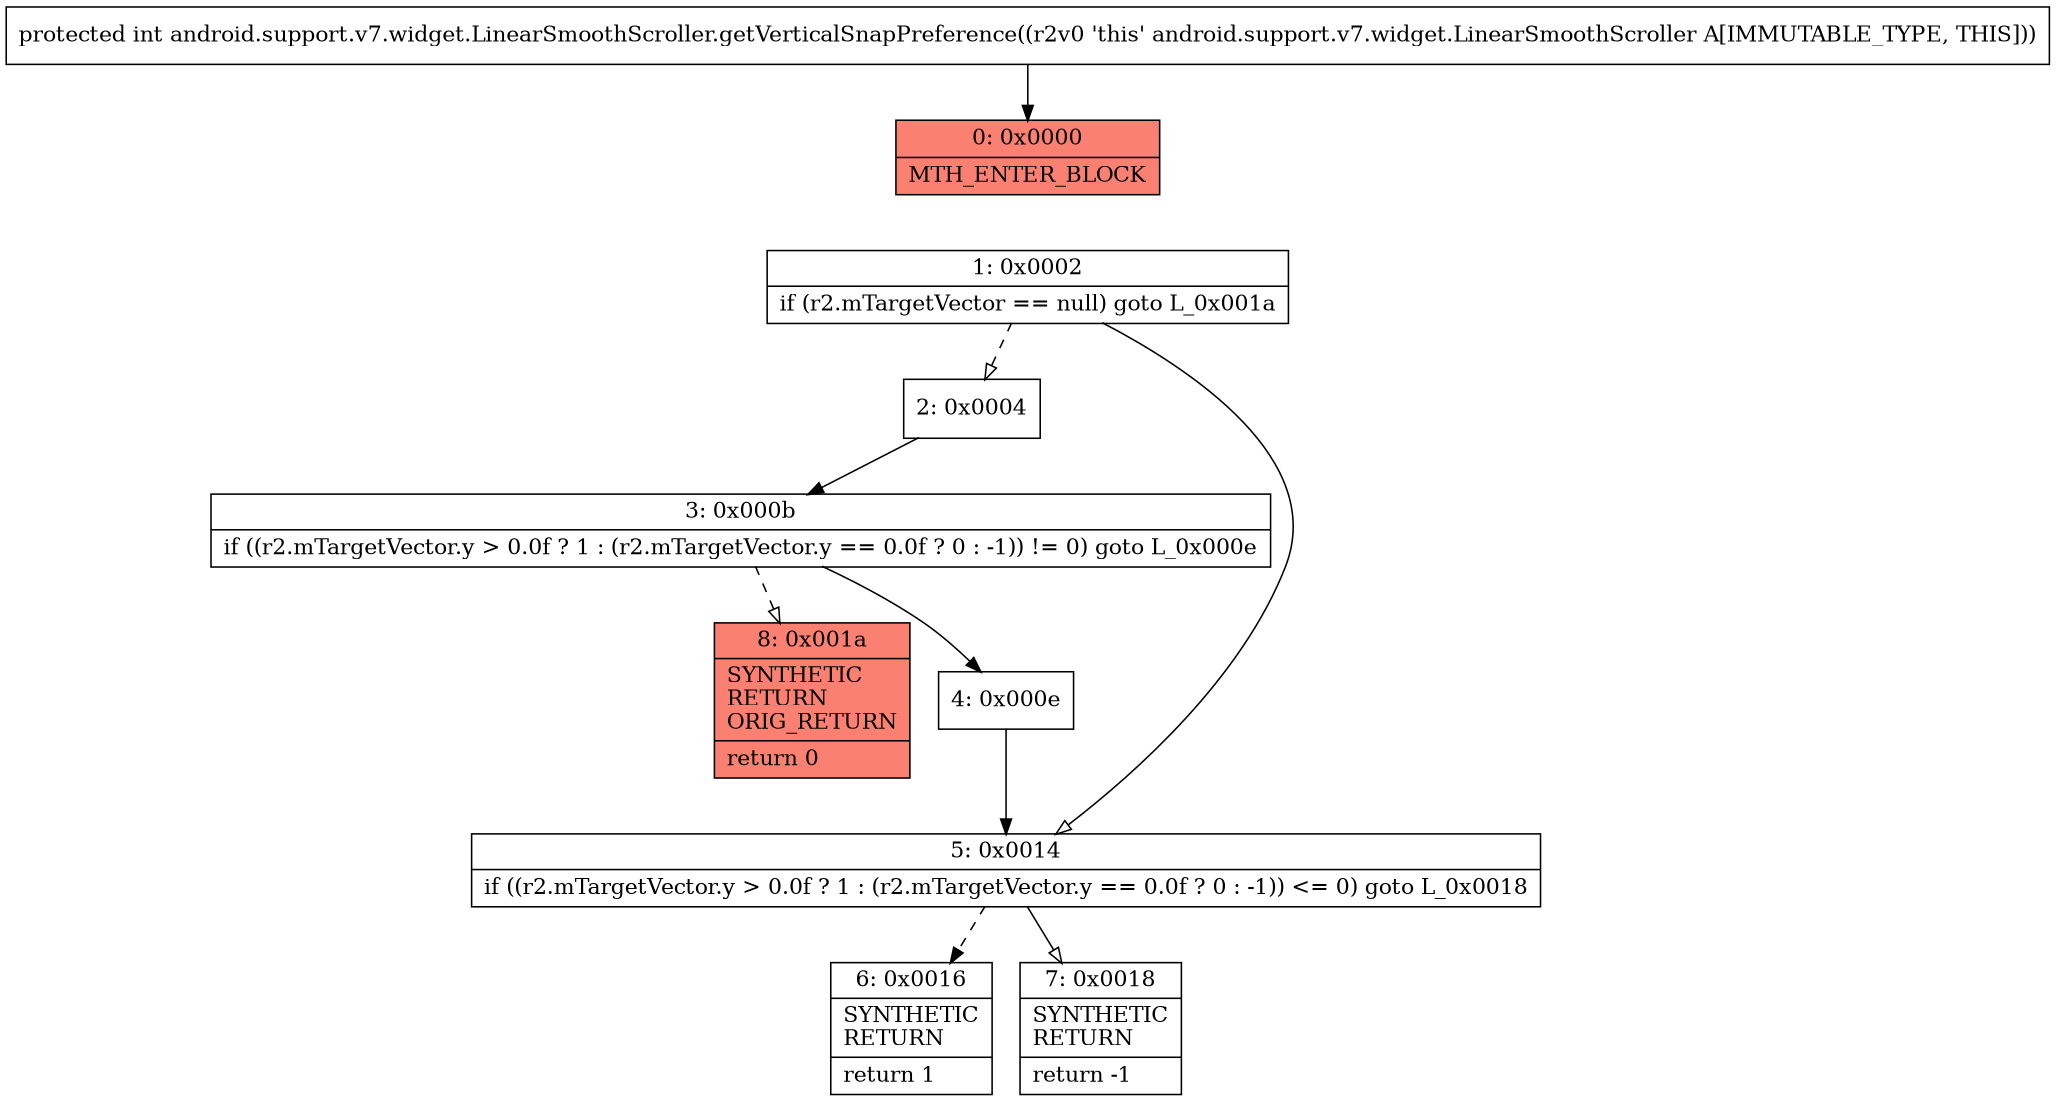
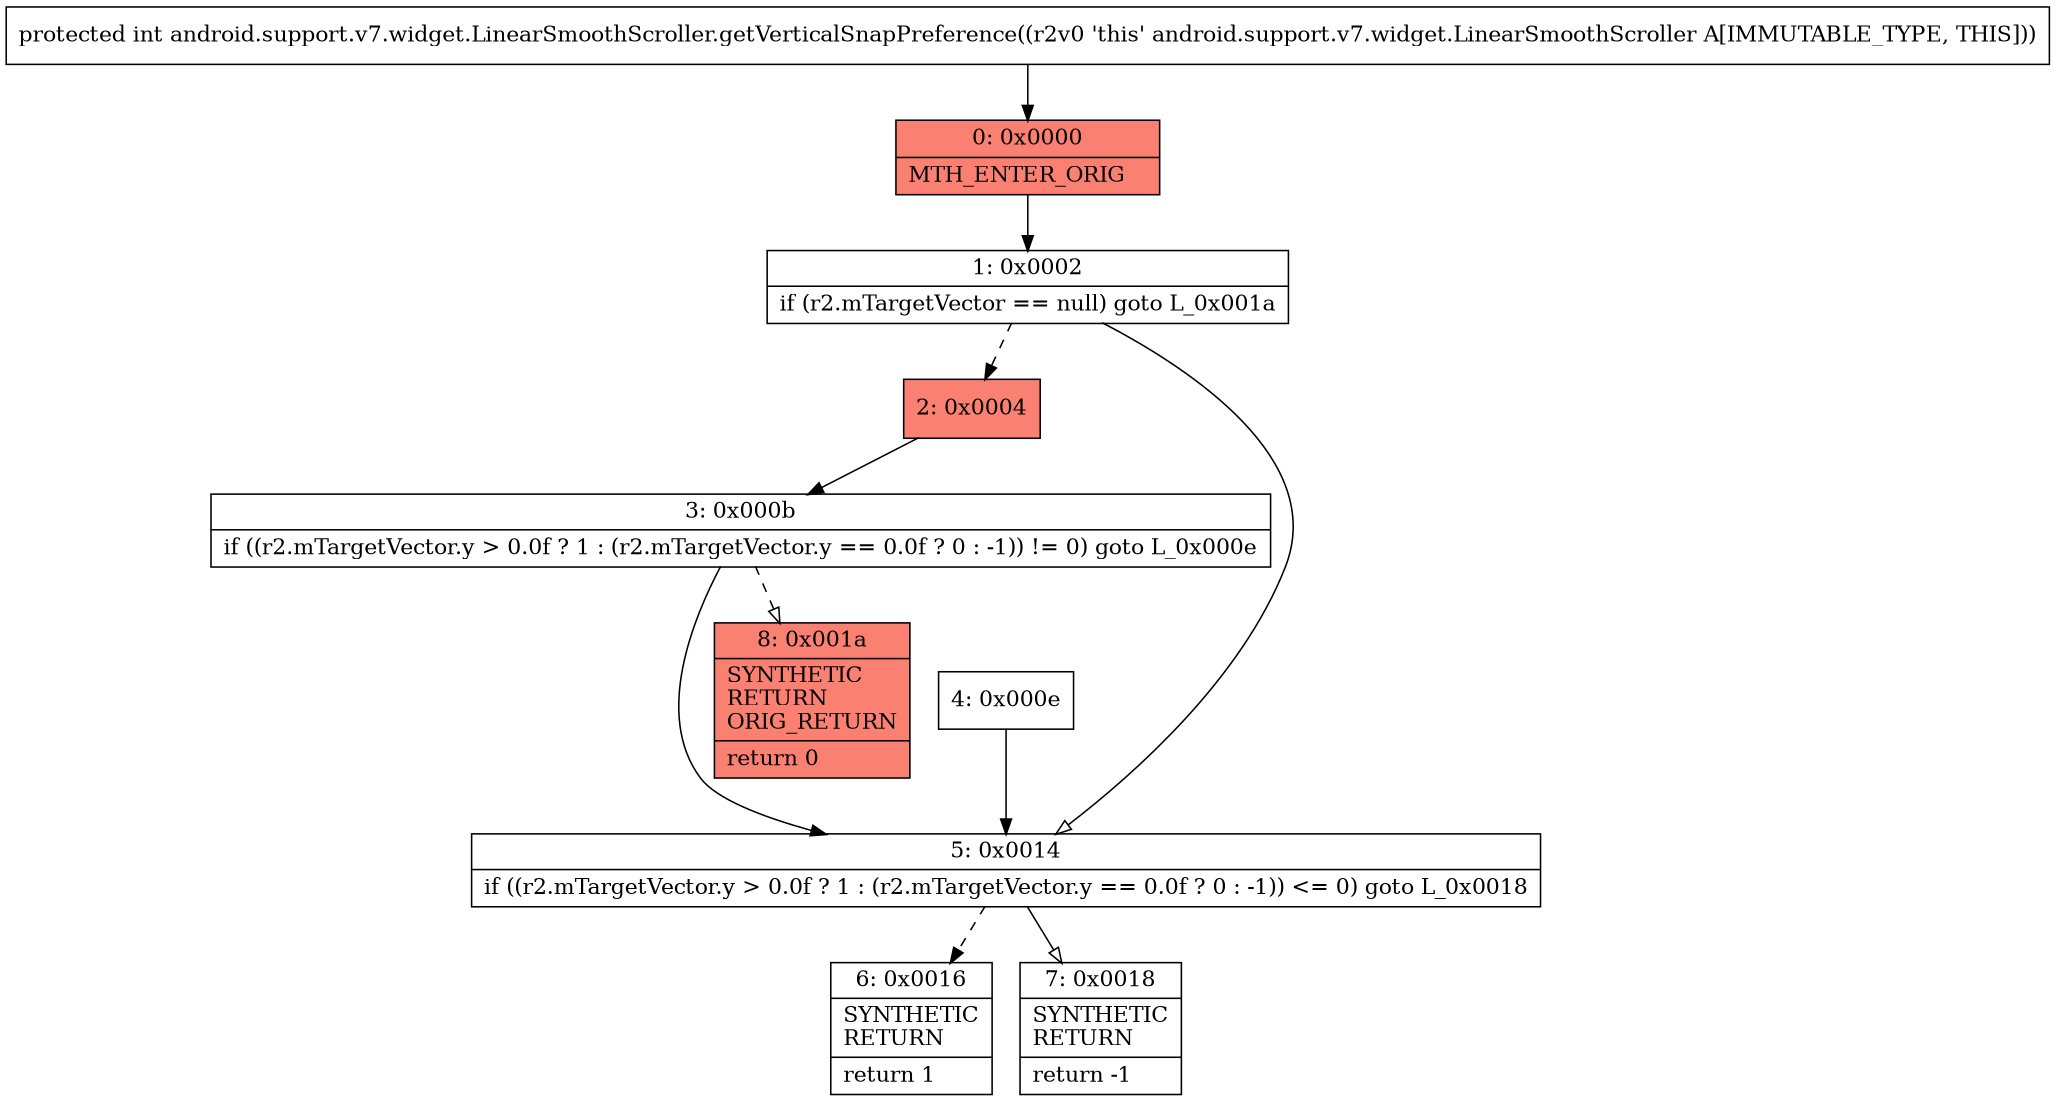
(1028, 175) -> (1017, 175)
none -> (1028, 215)
(1002, 344) -> (1002, 344)
(972, 409) -> (972, 409)
(900, 607) -> (682, 733)
